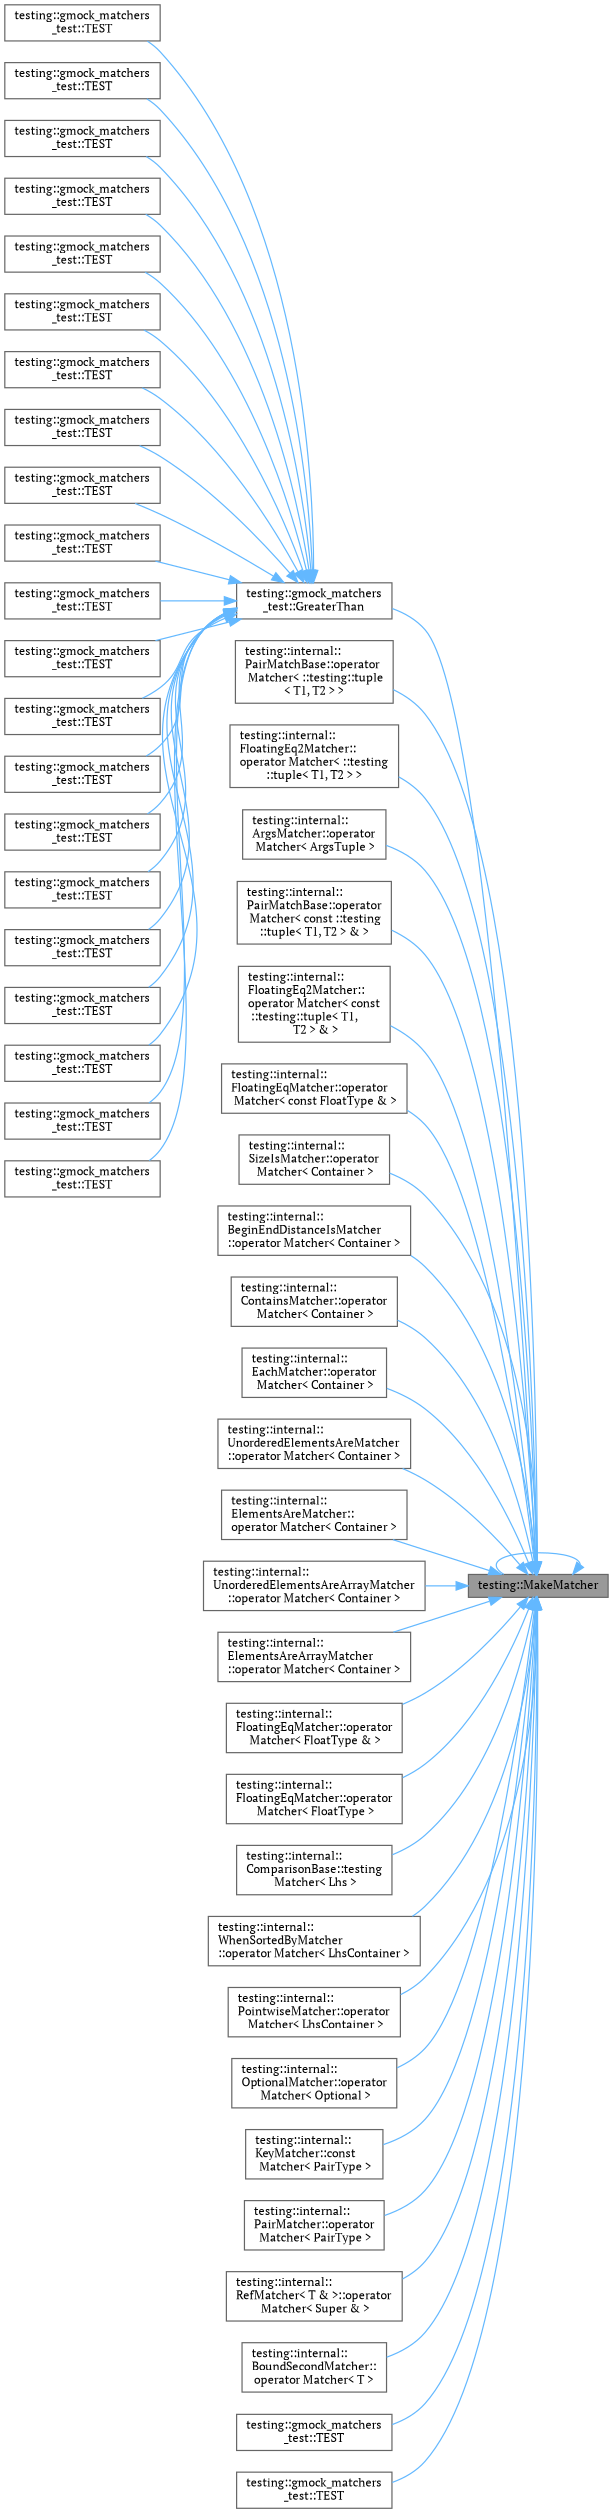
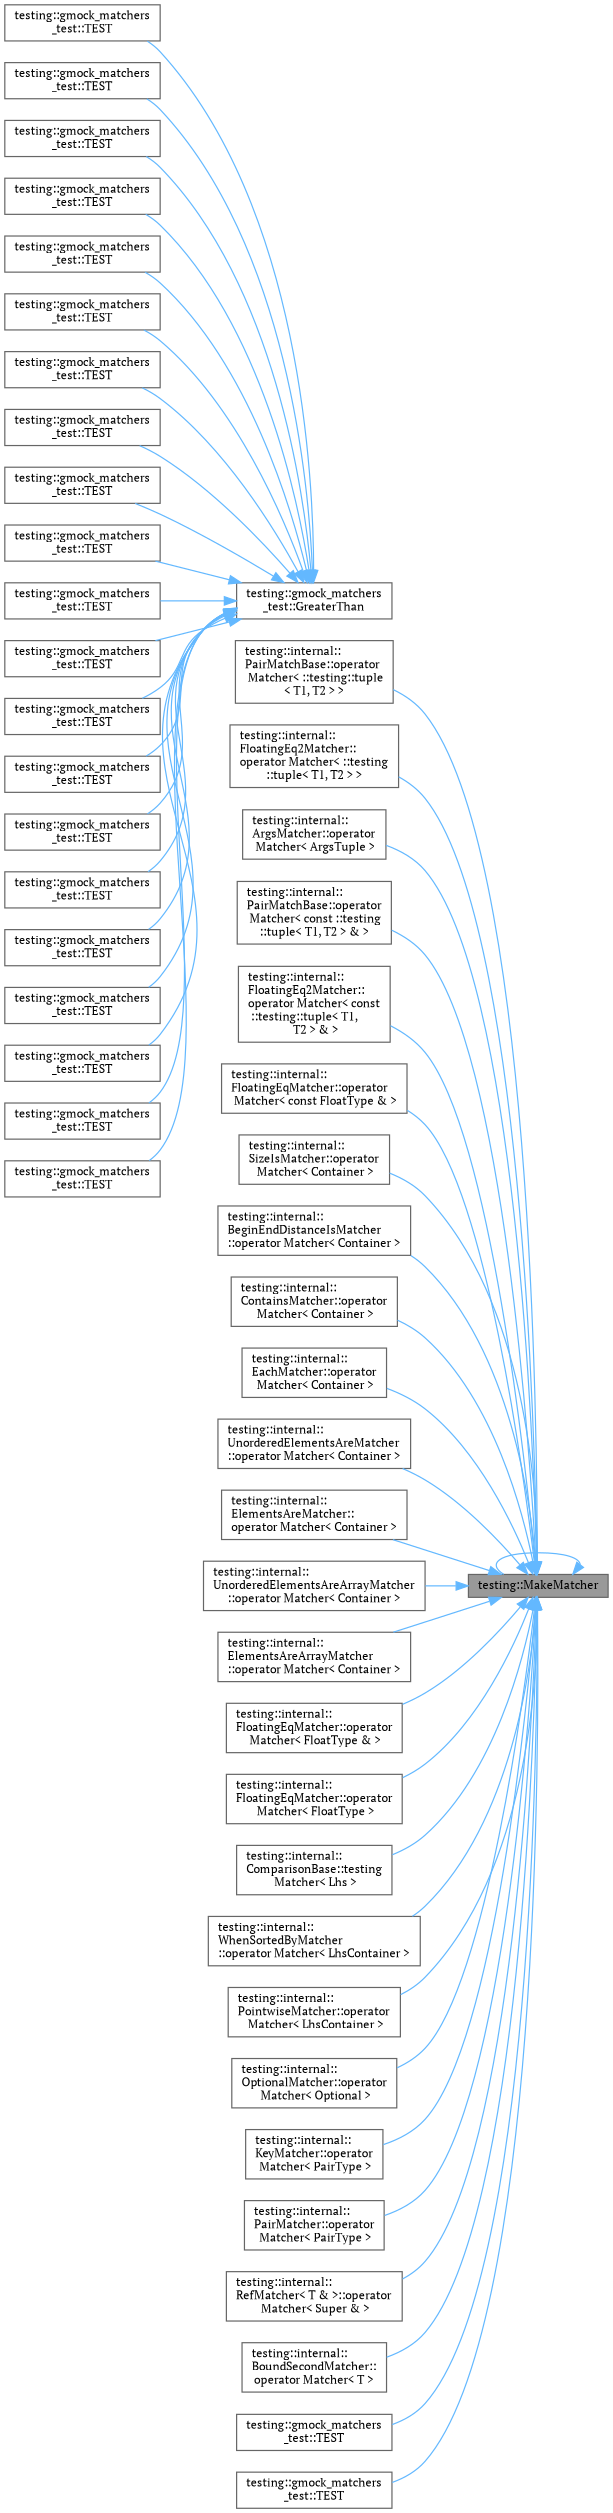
(487, 926) -> none
(314, 2154) -> (314, 2154)
